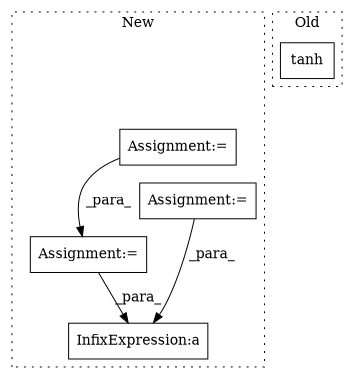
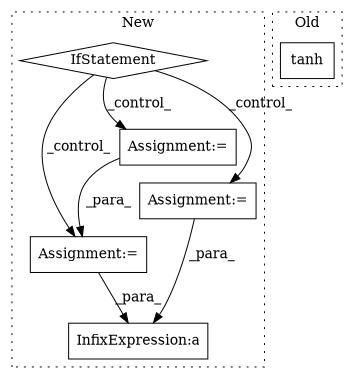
none -> (113, 61)
